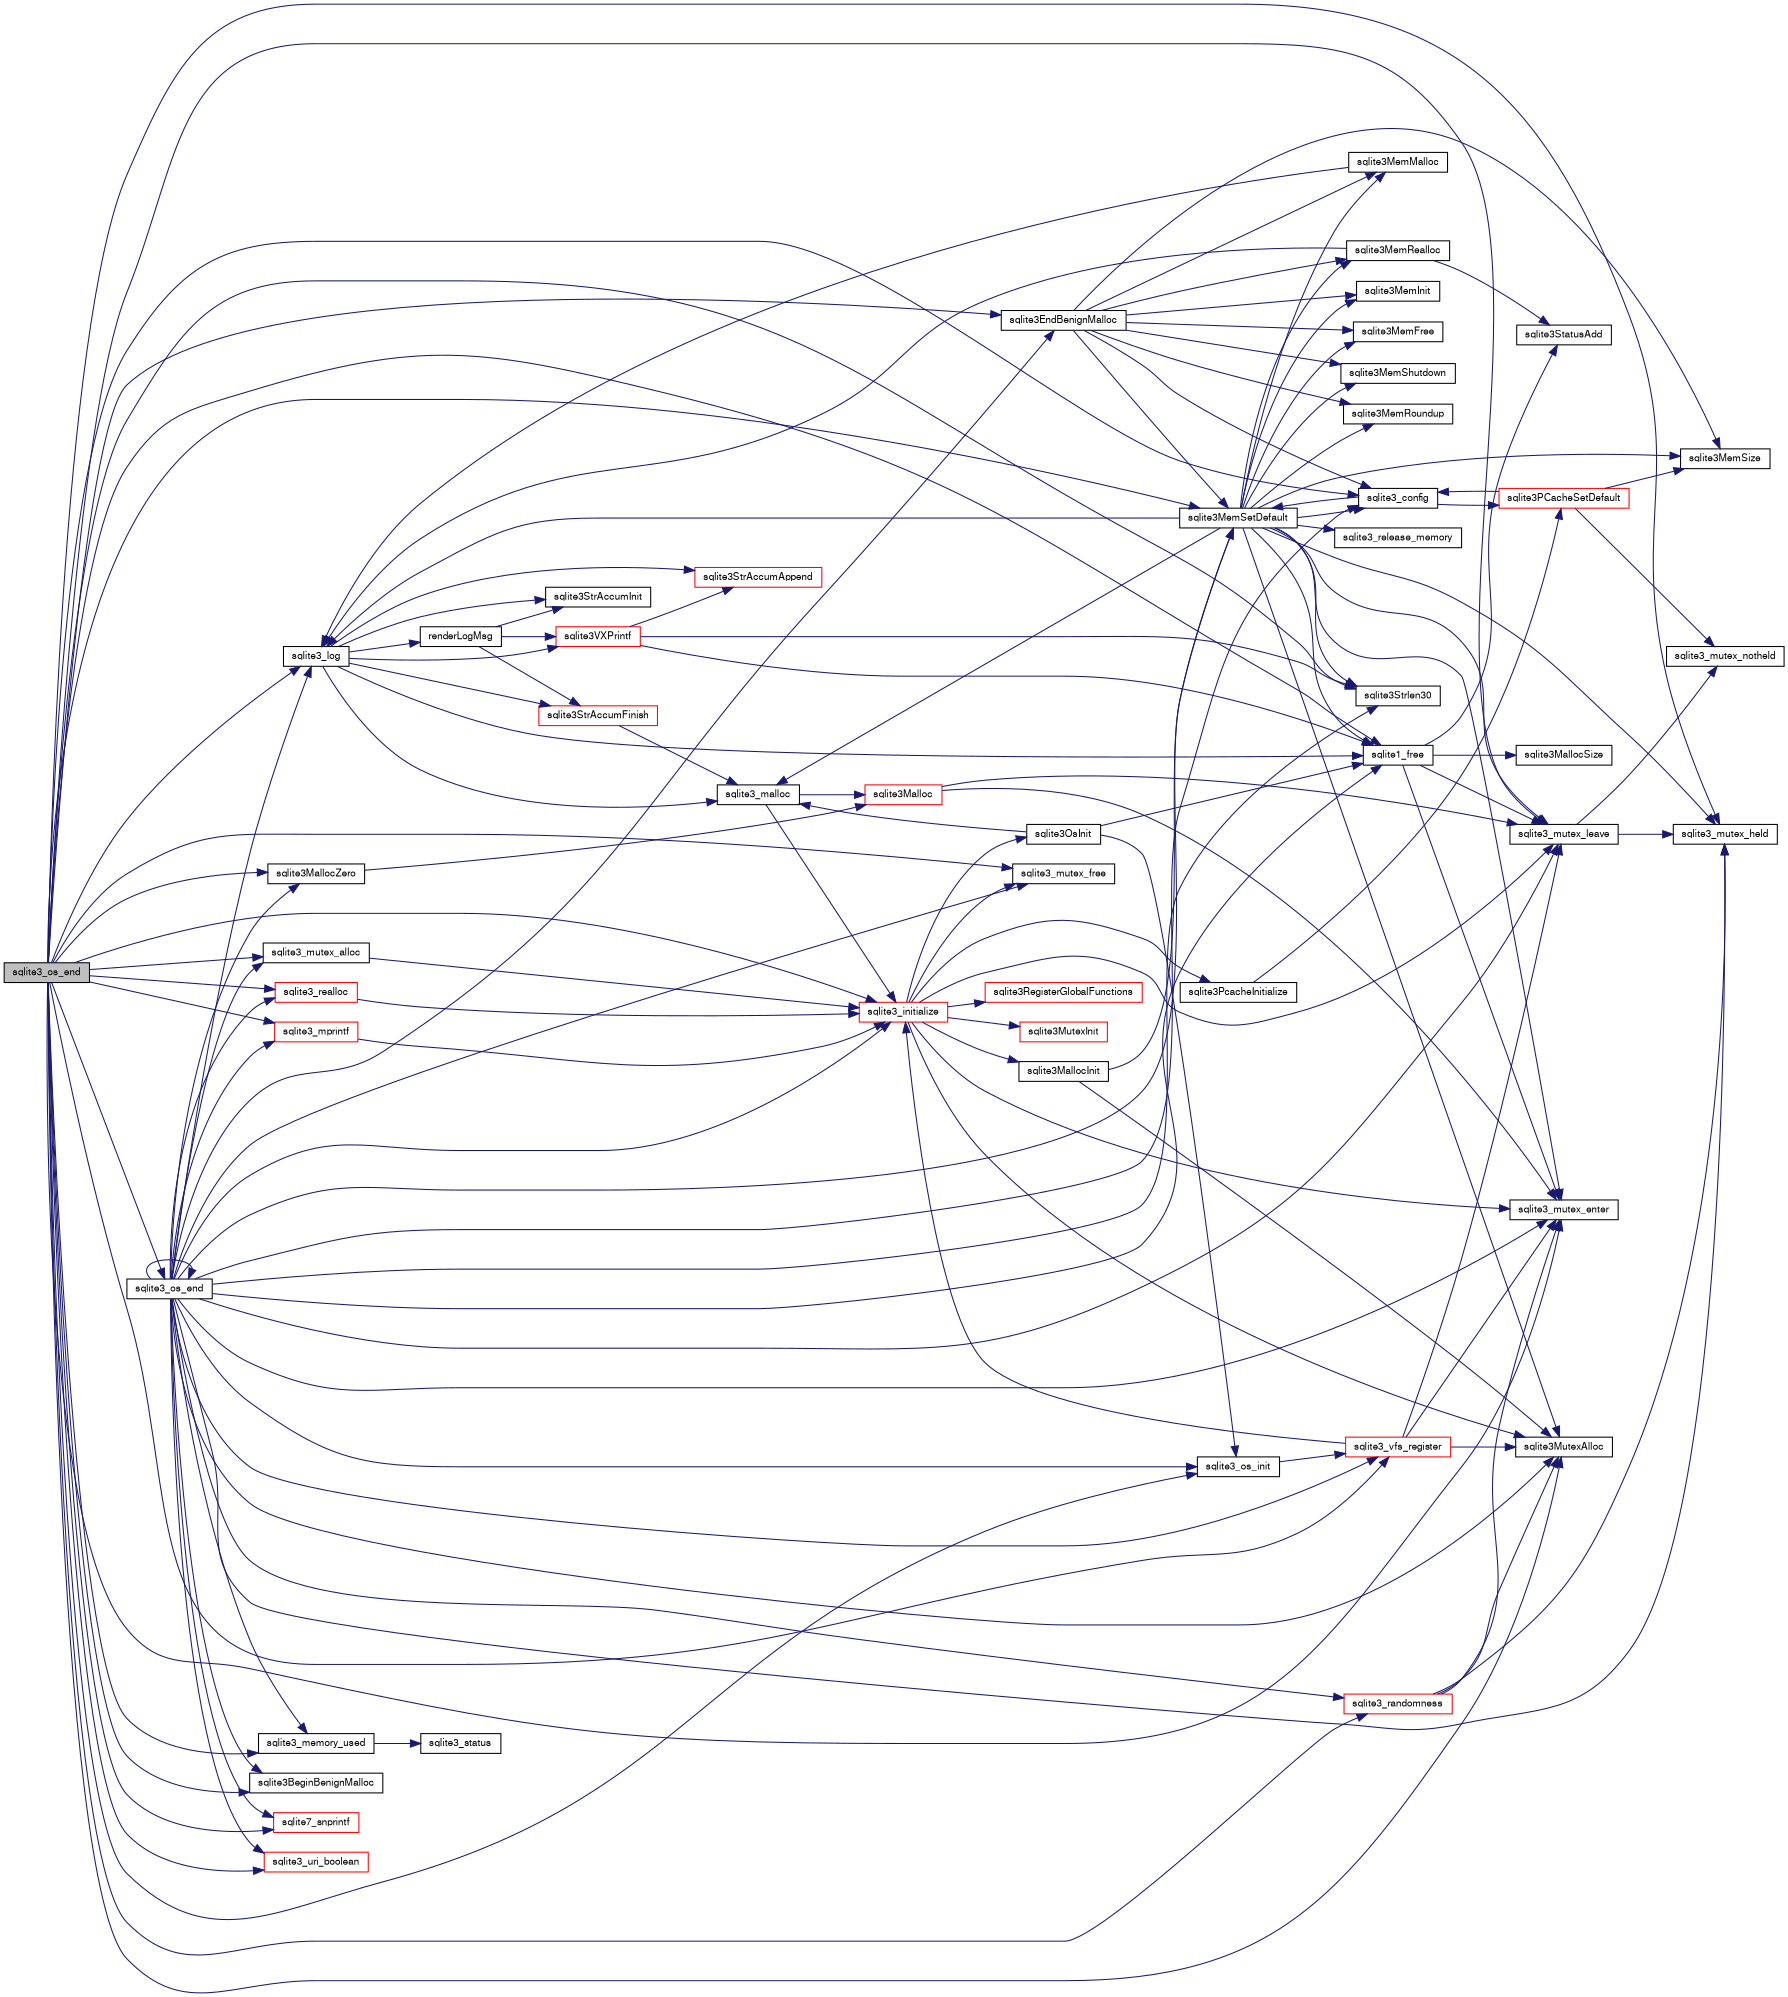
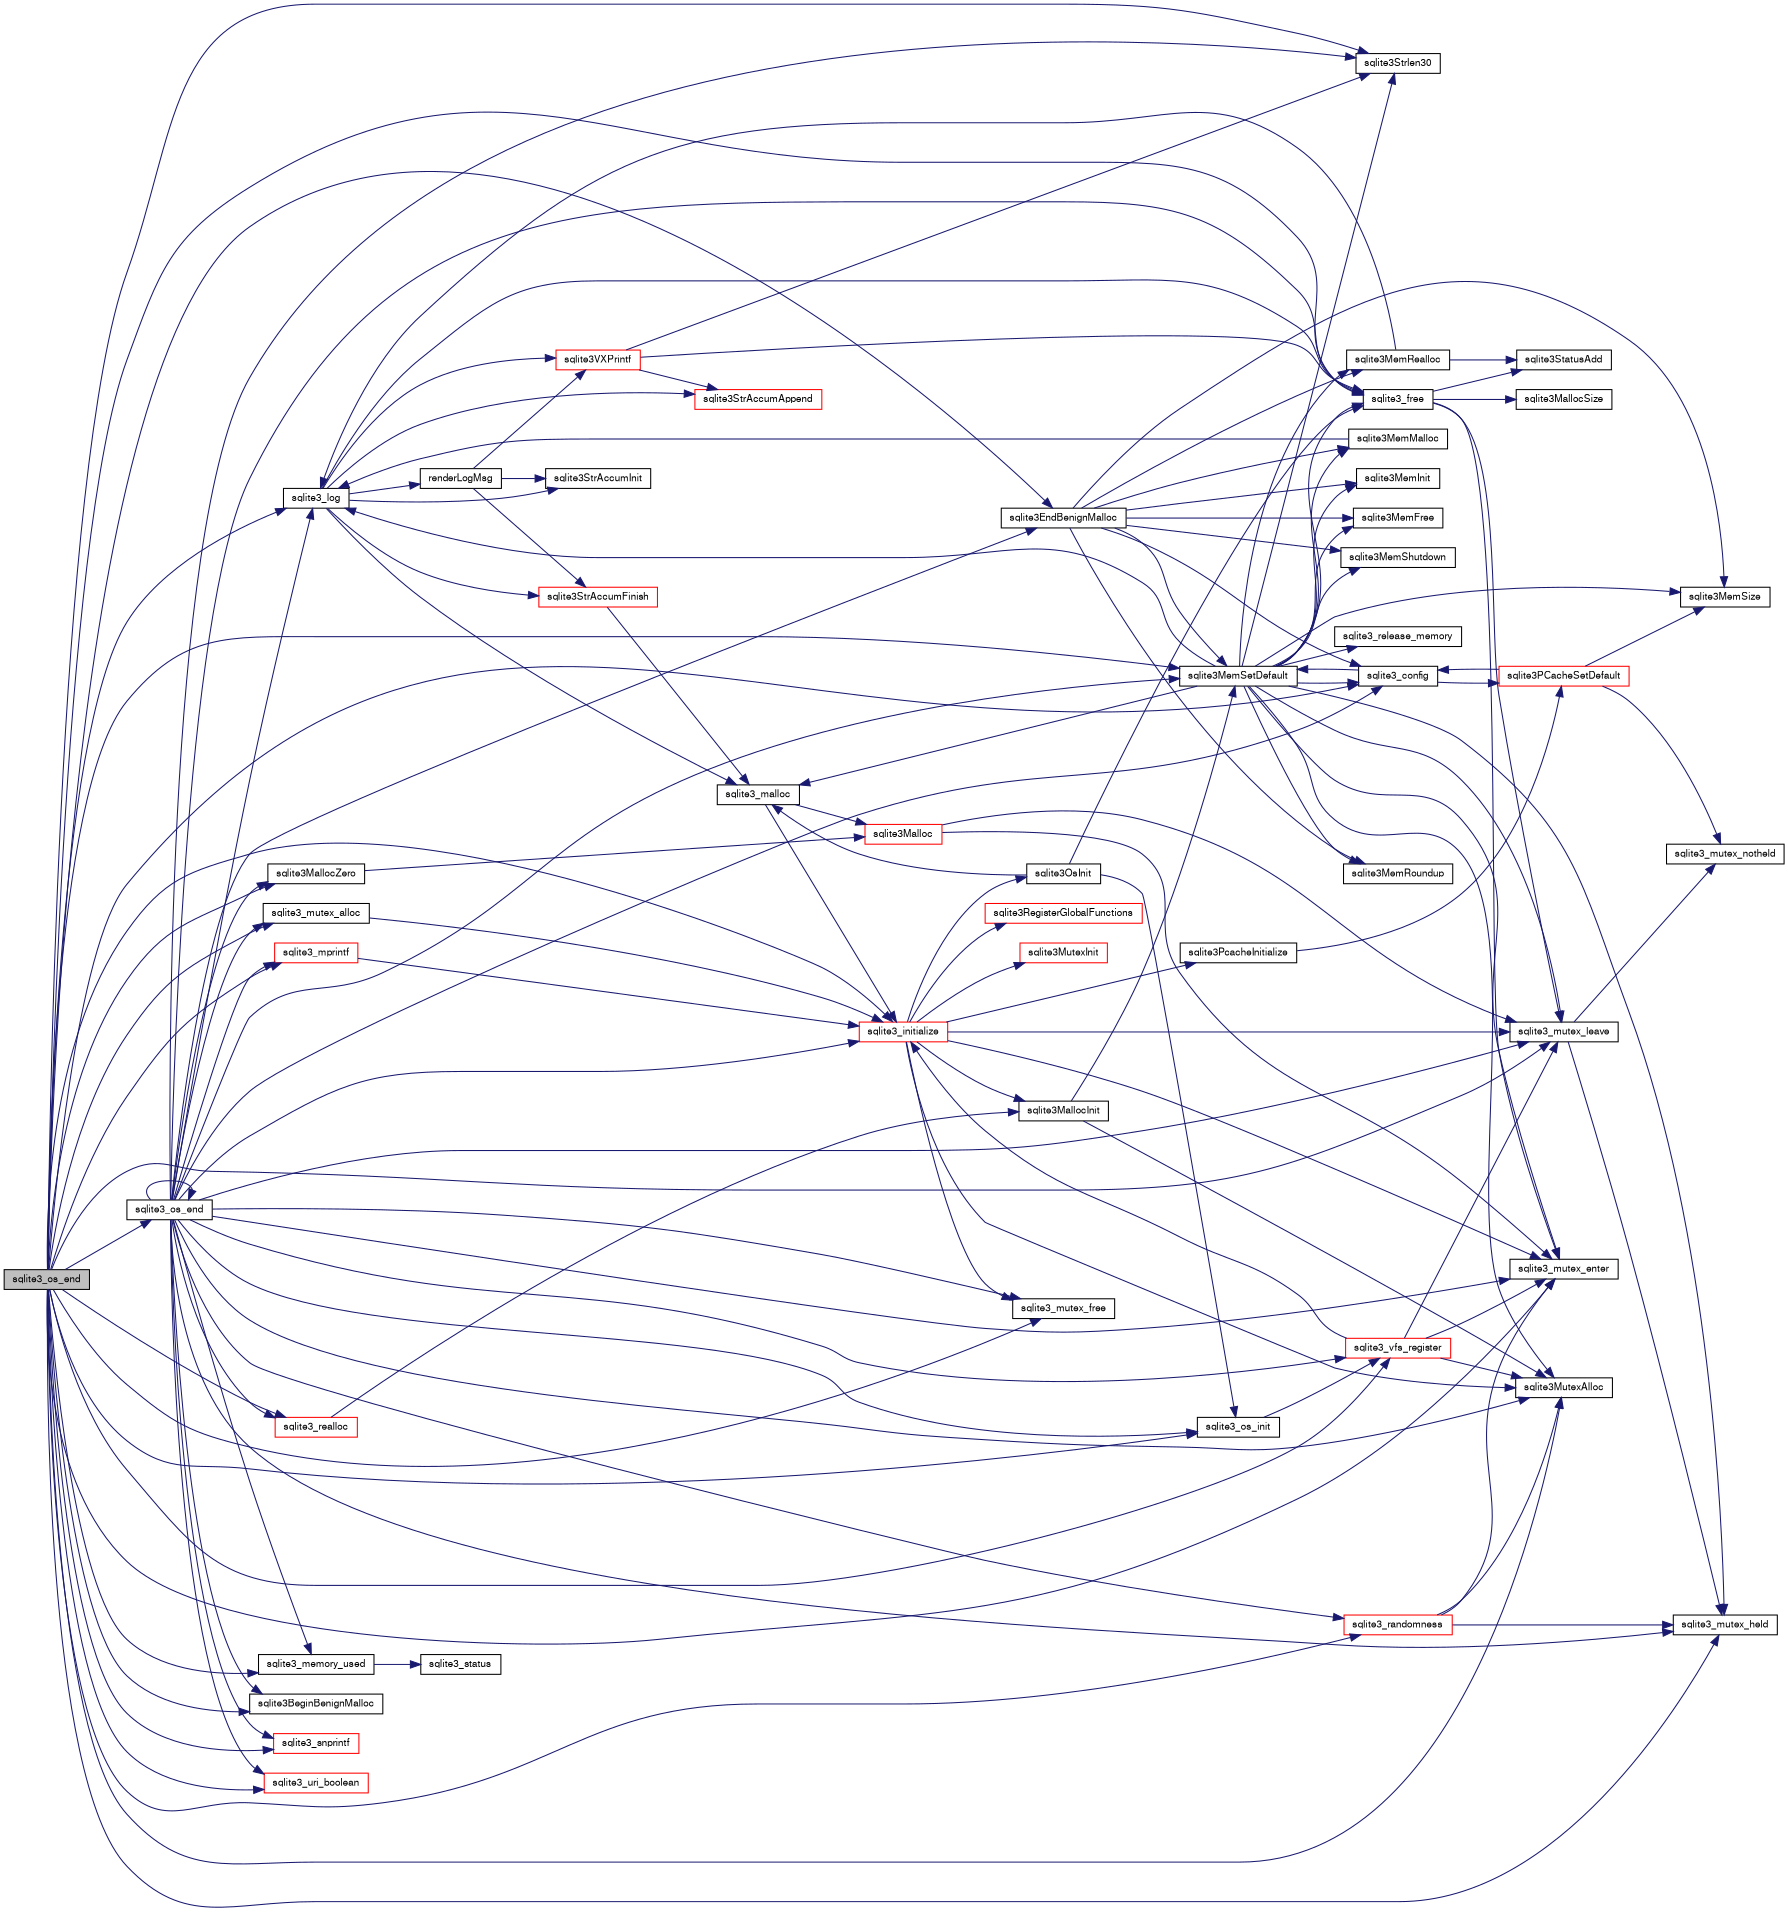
(1398, 755) -> (1398, 399)
(615, 1015) -> (669, 1215)
(316, 1823) -> (316, 1744)
